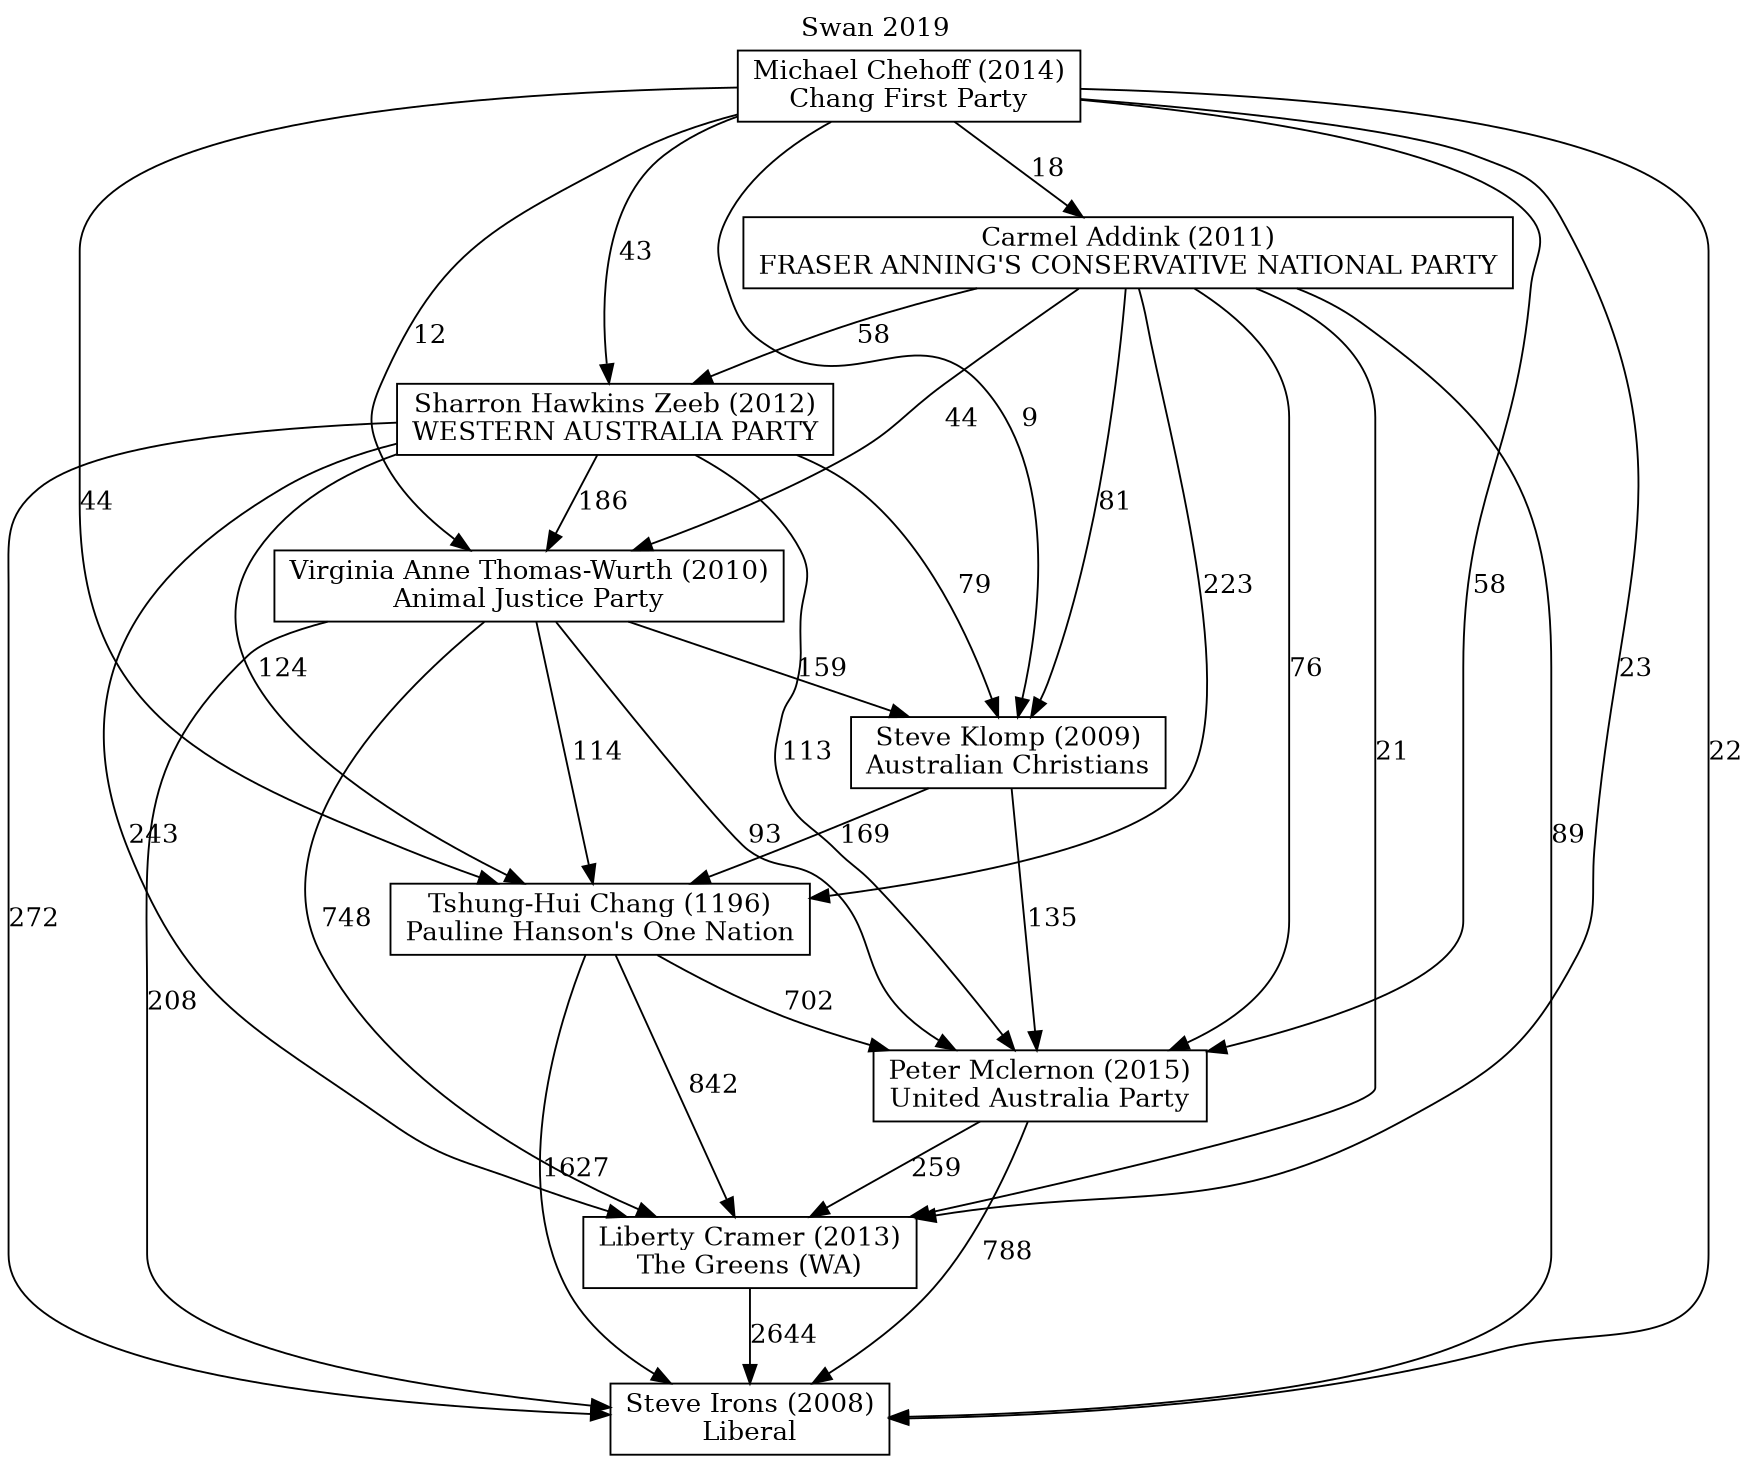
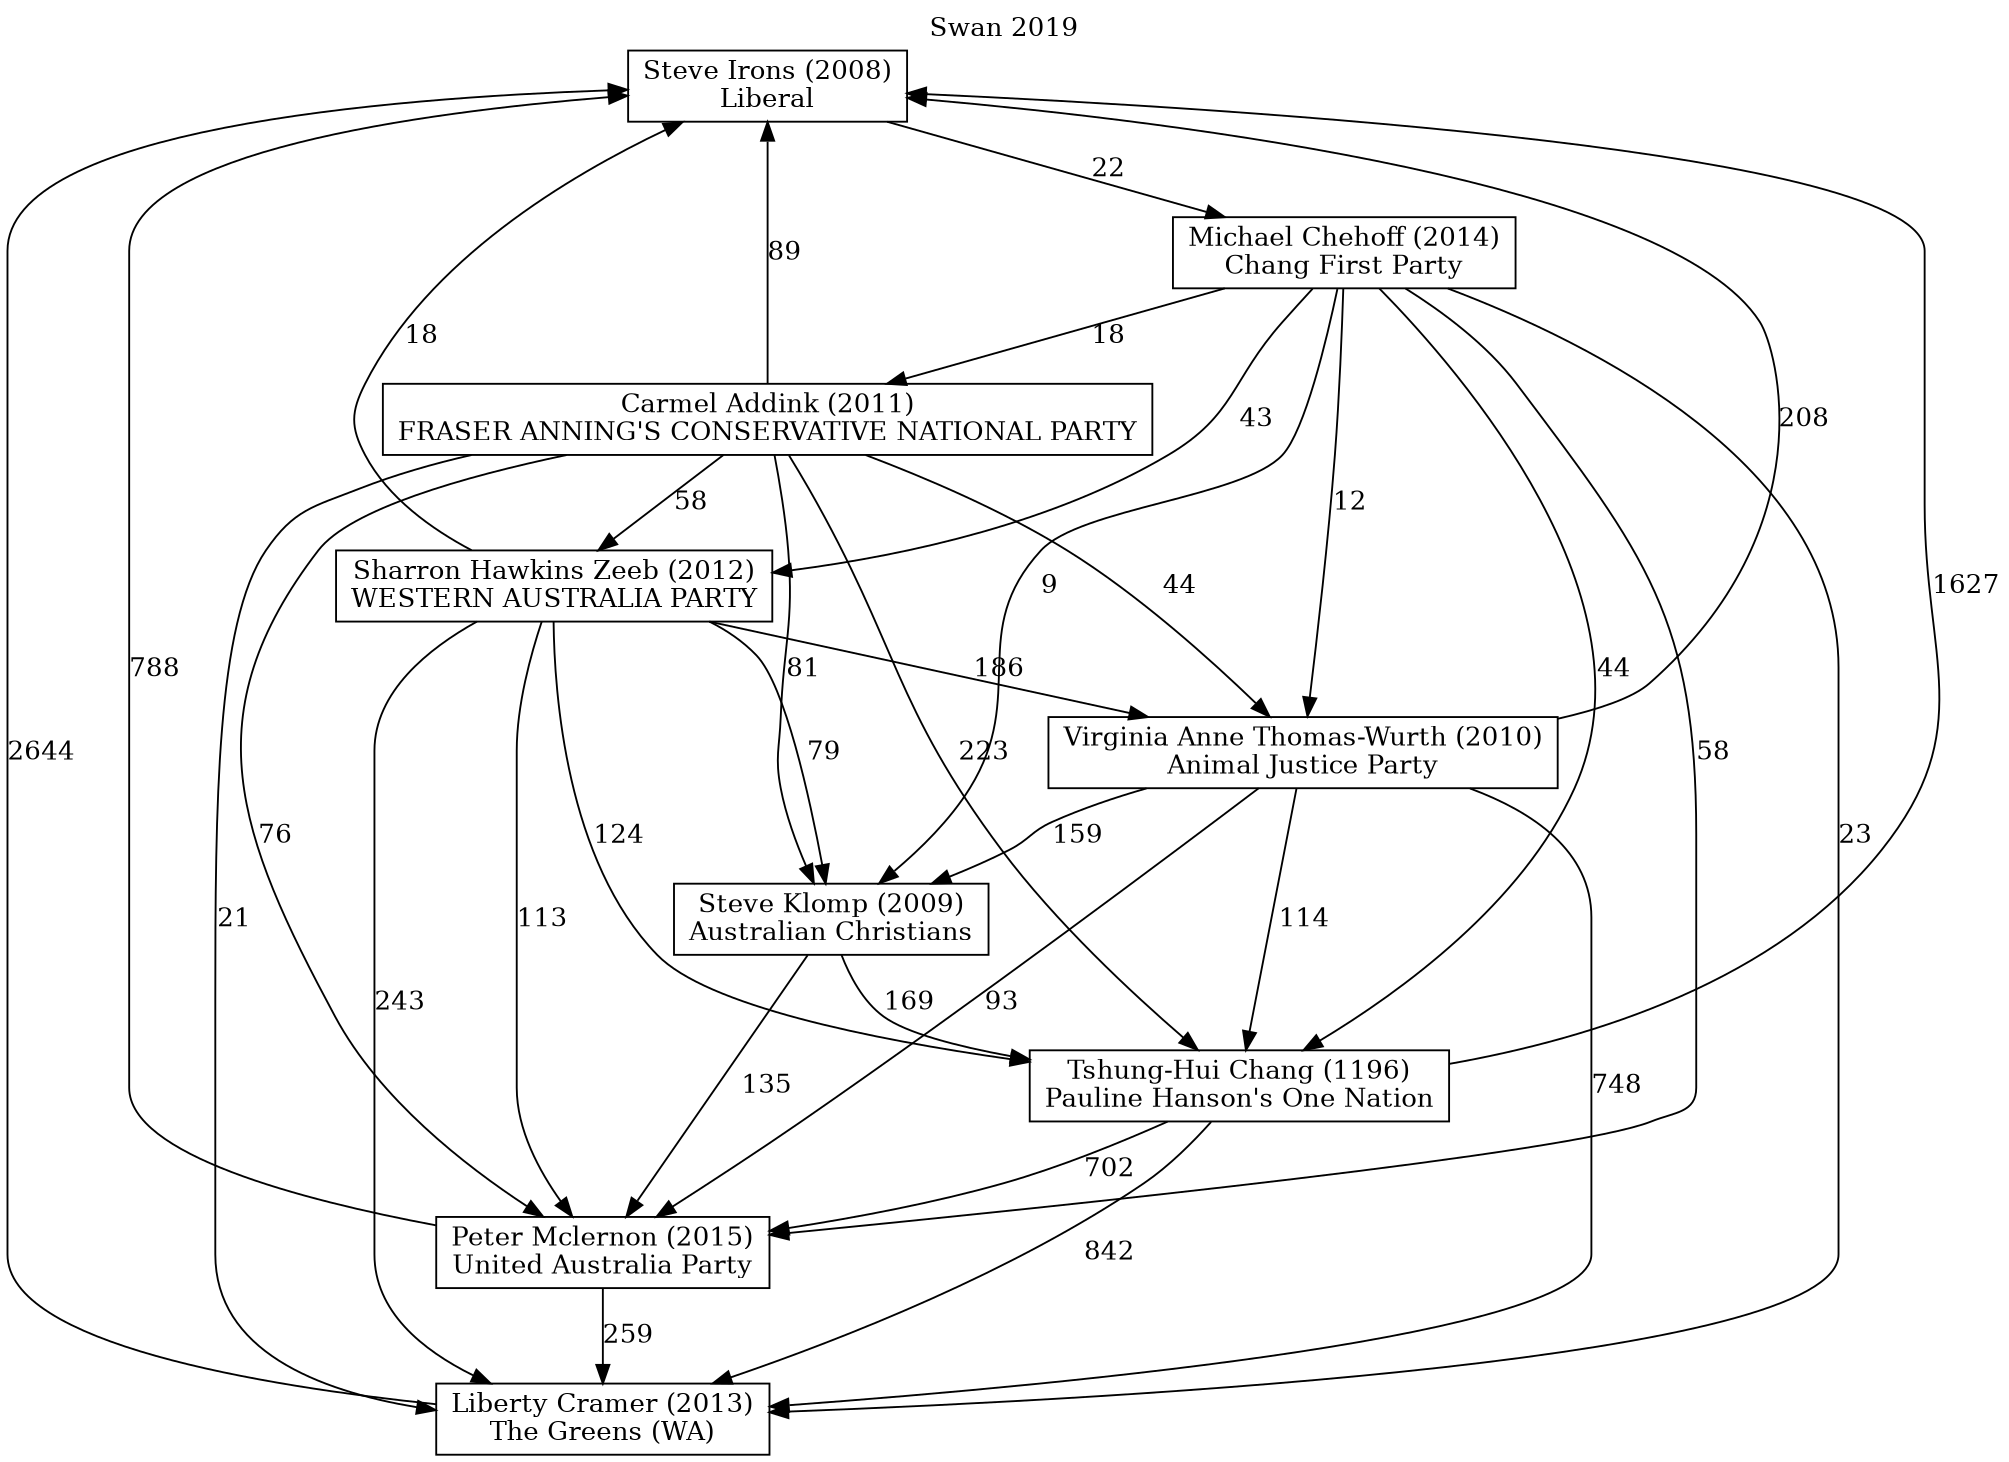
(1709, 840) -> (1047, 167)
(35, 919) -> (422, 336)
